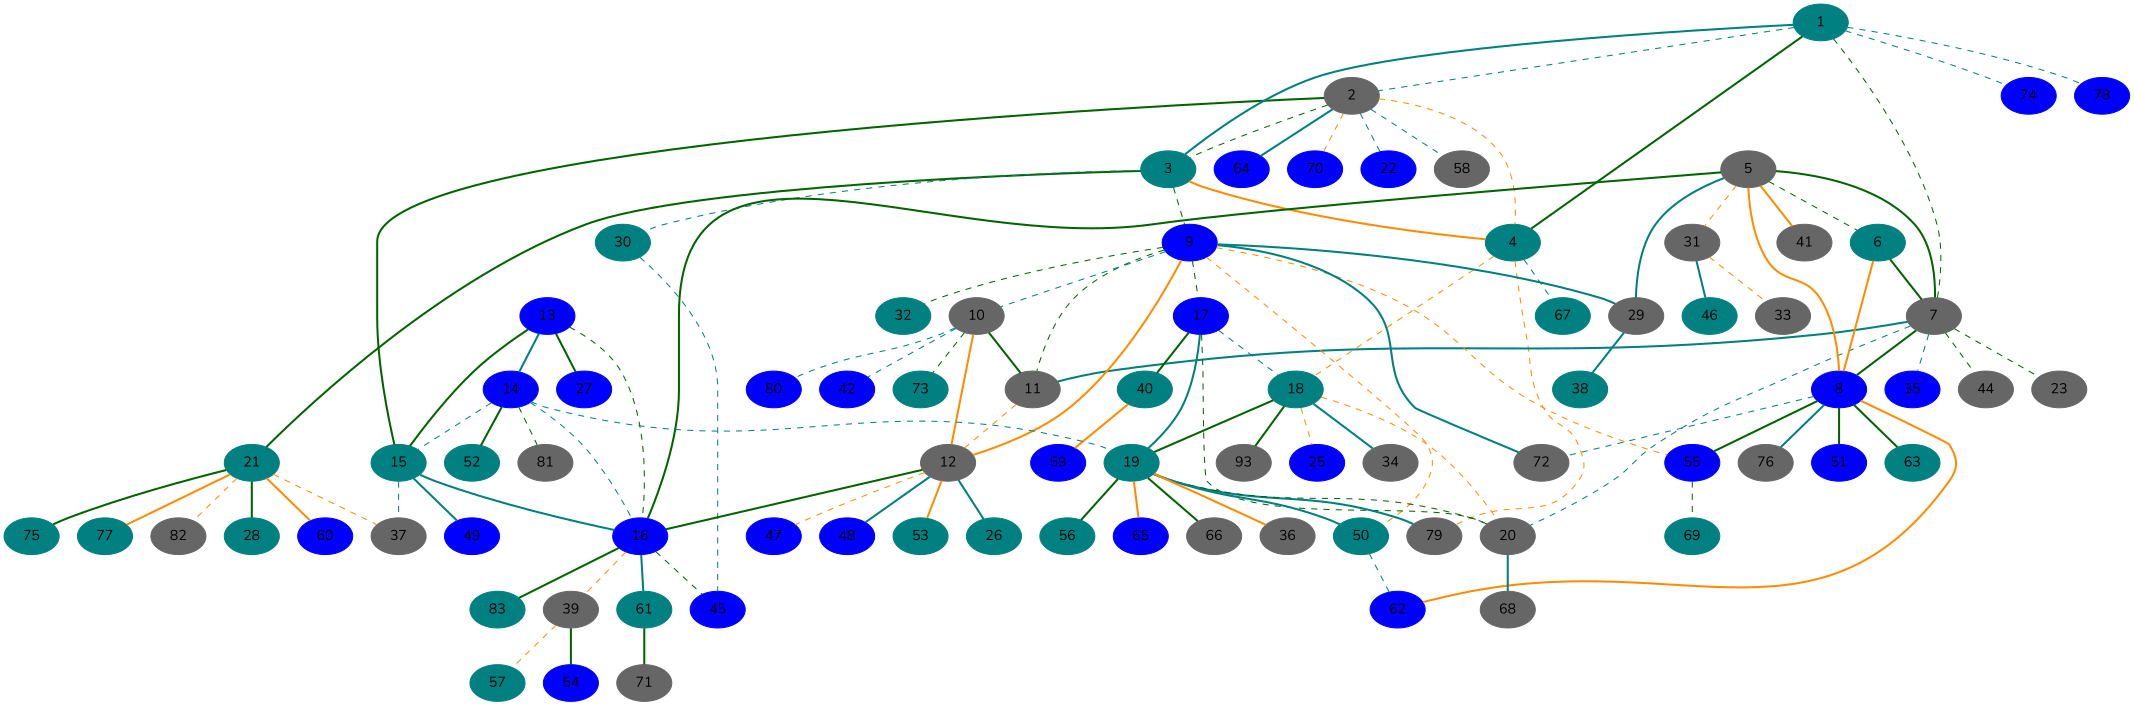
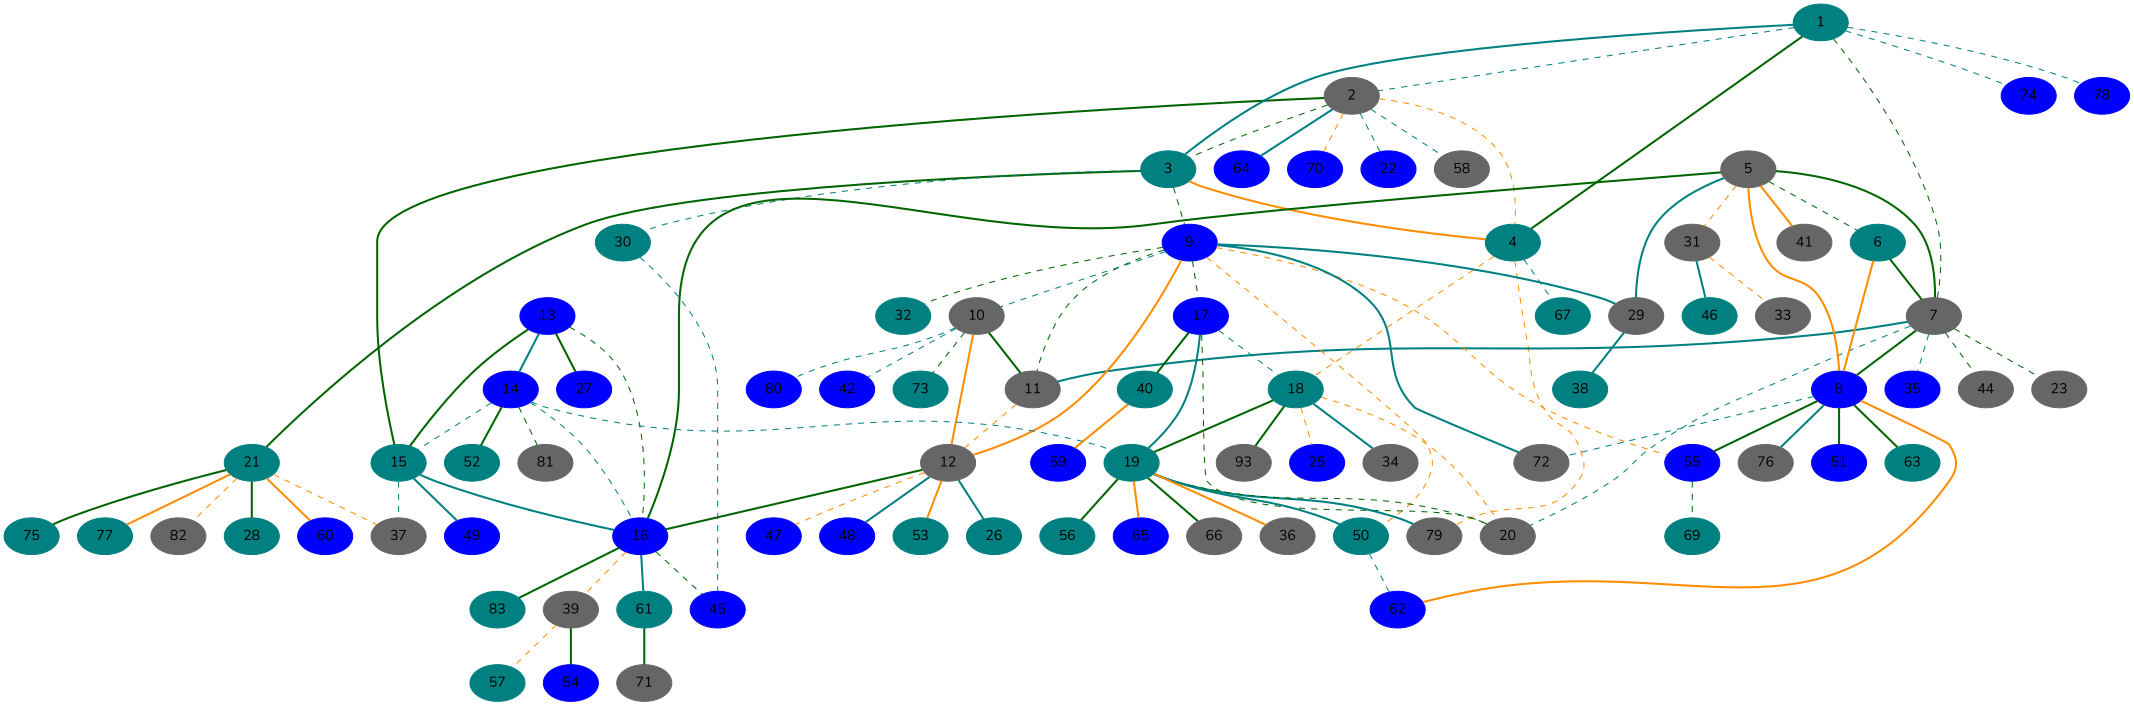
(1508, 610) -> none
